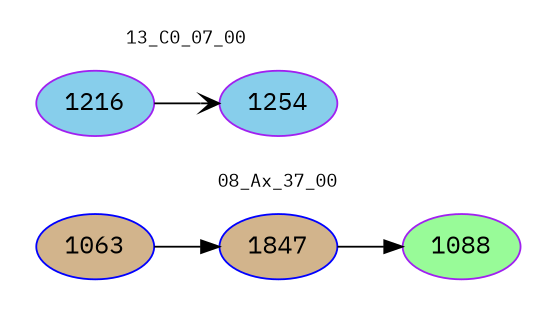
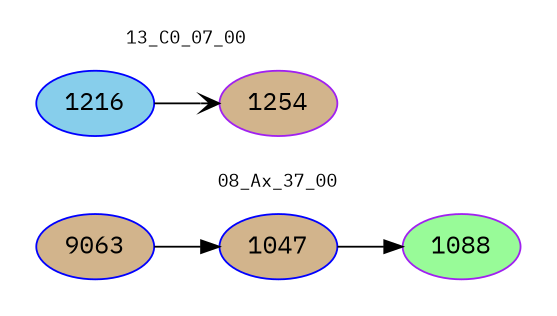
(95, 103) -> (95, 103)
(278, 103) -> (278, 103)
(95, 247) -> (95, 247)
(278, 247) -> (278, 247)
